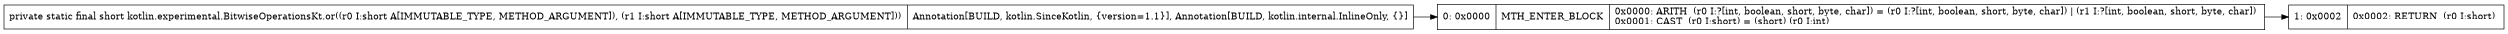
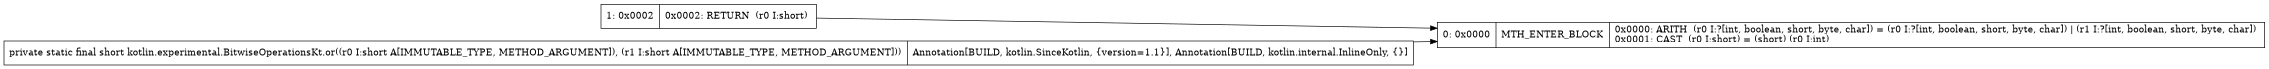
(2273, 17) -> (1123, 23)
